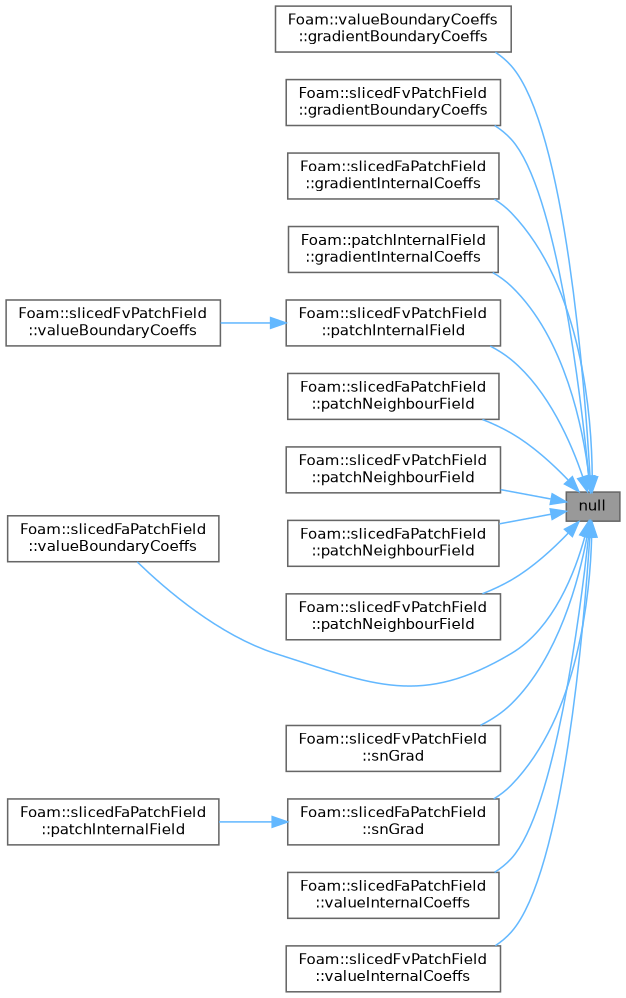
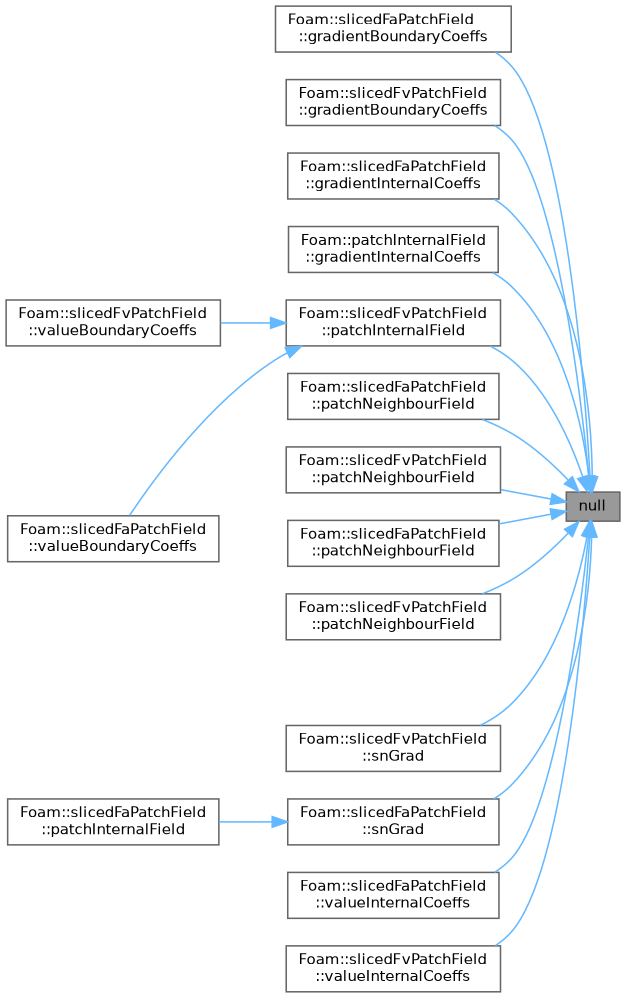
(393, 29) -> (393, 29)
(382, 683) -> (200, 426)
